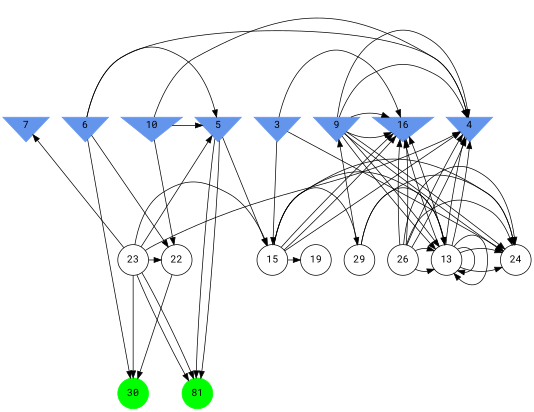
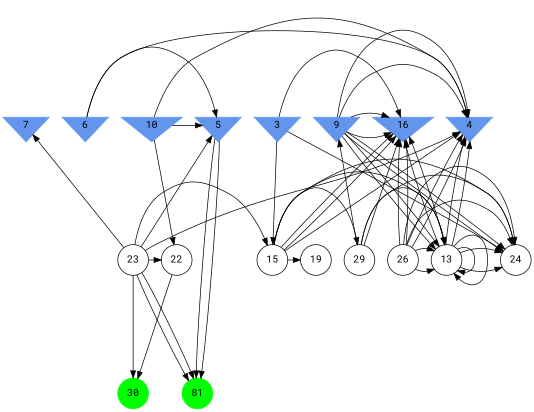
(128, 188) -> none
(243, 188) -> none
none -> (381, 193)
(108, 255) -> none
